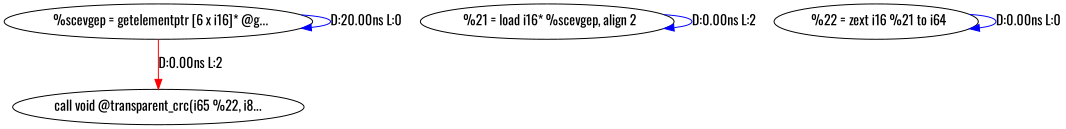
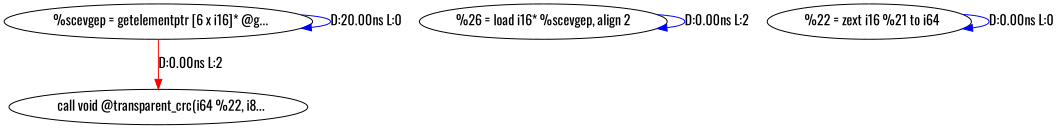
(547, 22) -> (543, 22)
(158, 107) -> (158, 107)
